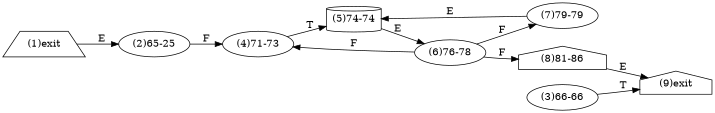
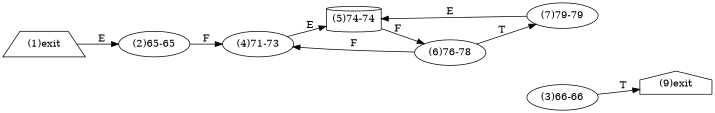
(310, 25) -> (310, 25)
(398, 29) -> (398, 29)
(502, 30) -> (502, 30)
(154, 44) -> (154, 44)
(563, 59) -> none
